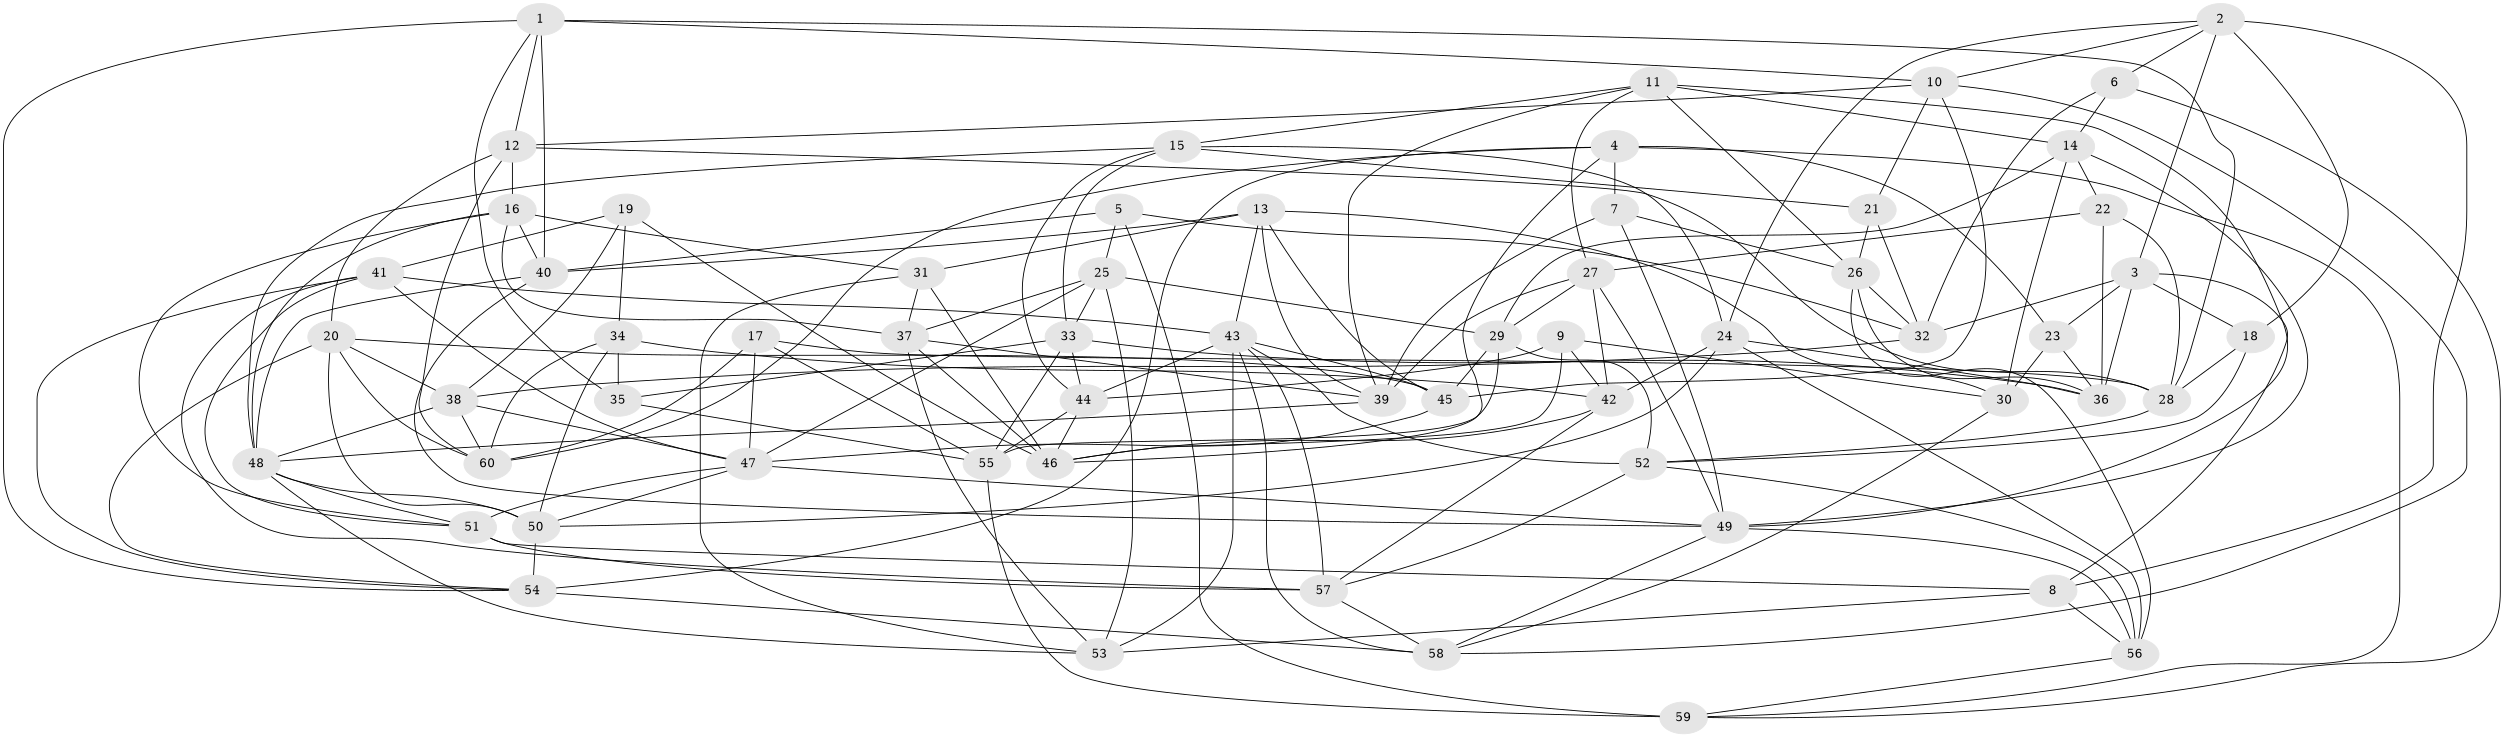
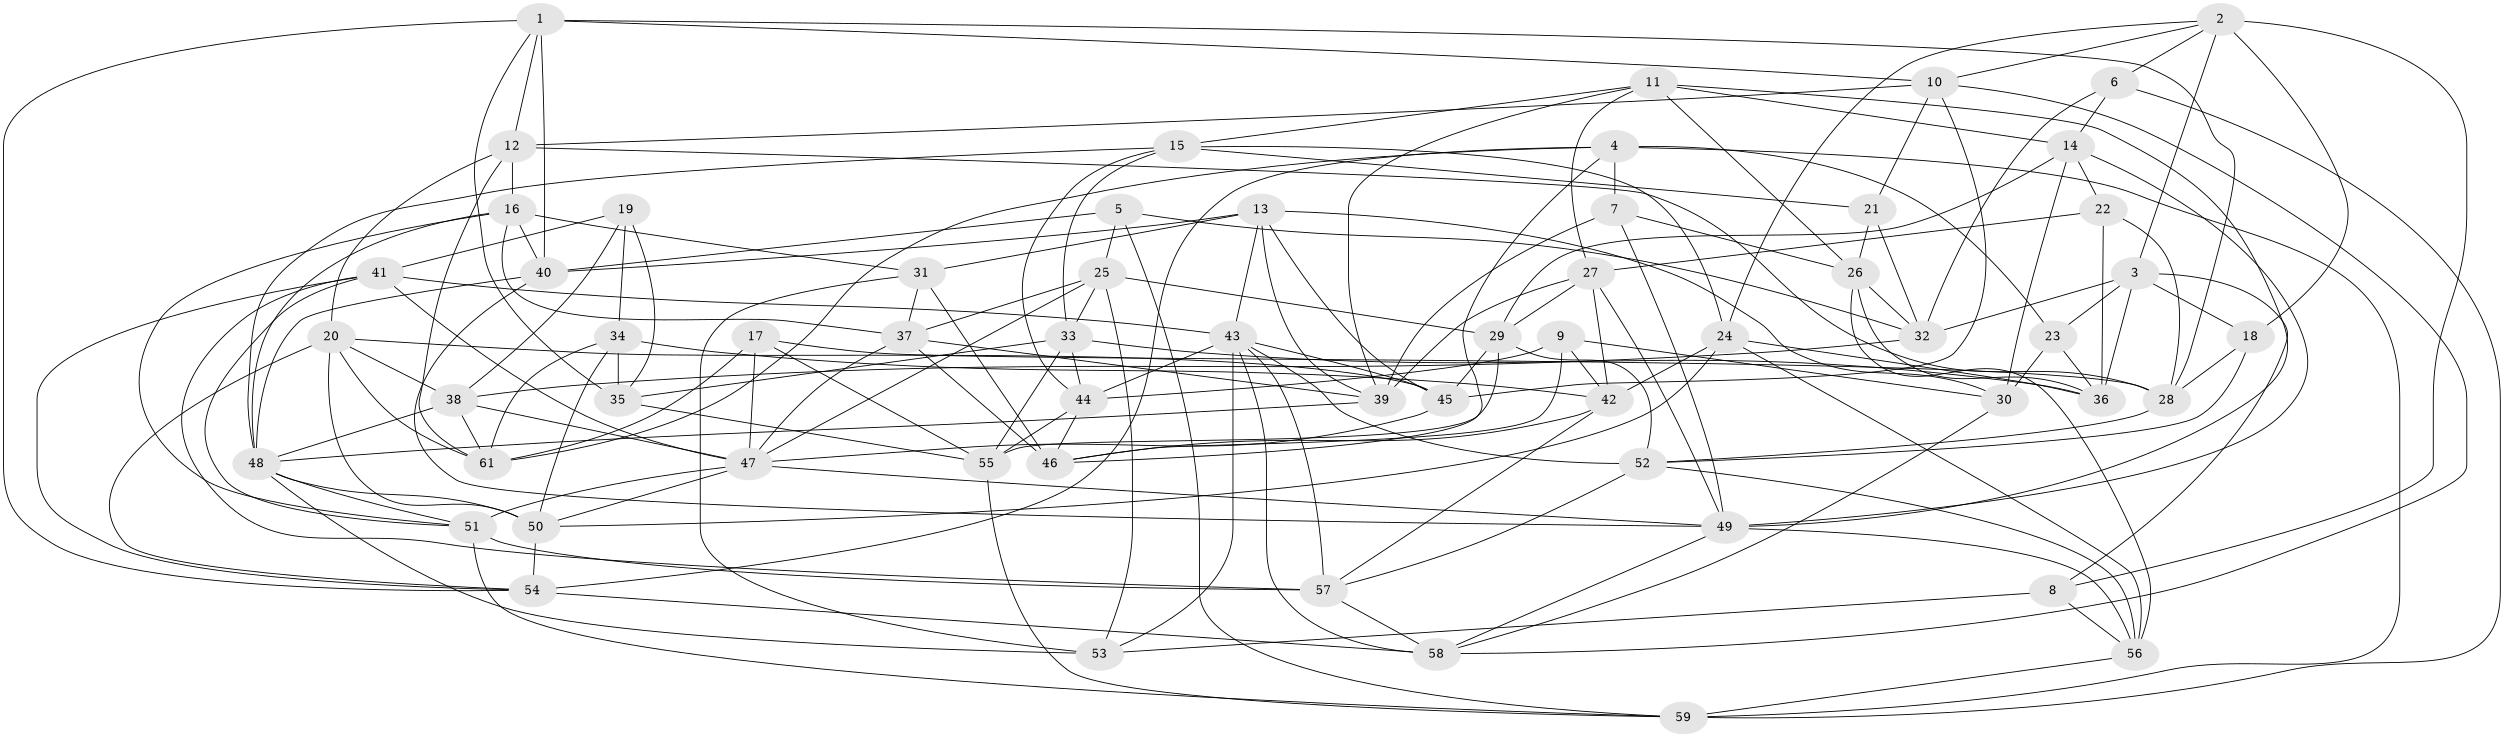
(824, 338) -> (654, 307)
(488, 464) -> (488, 464)
(970, 503) -> (816, 390)
(1259, 569) -> (1041, 687)
